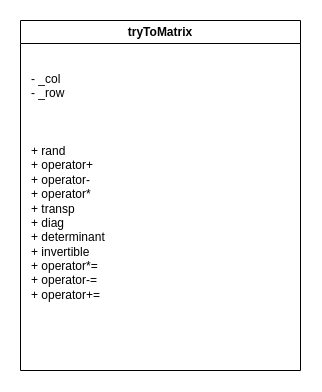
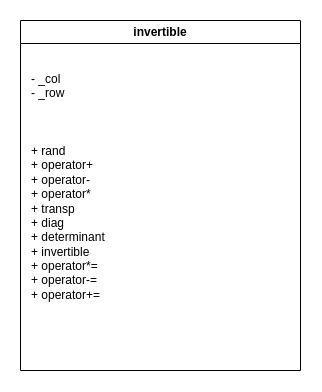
(161, 33) -> (161, 33)
